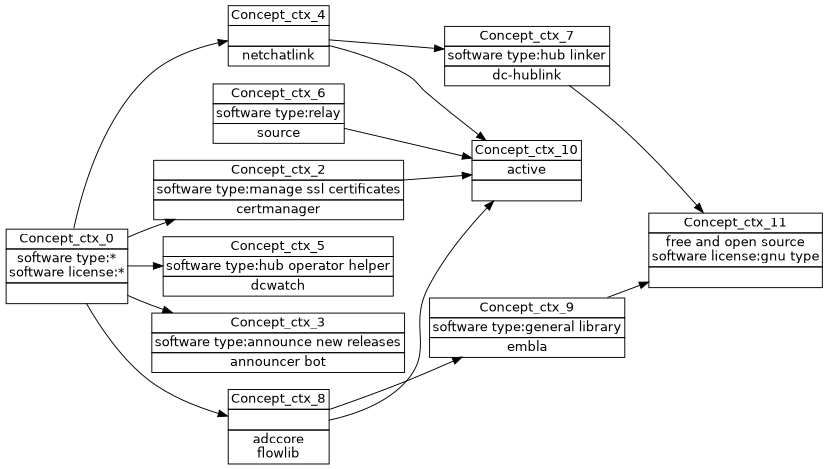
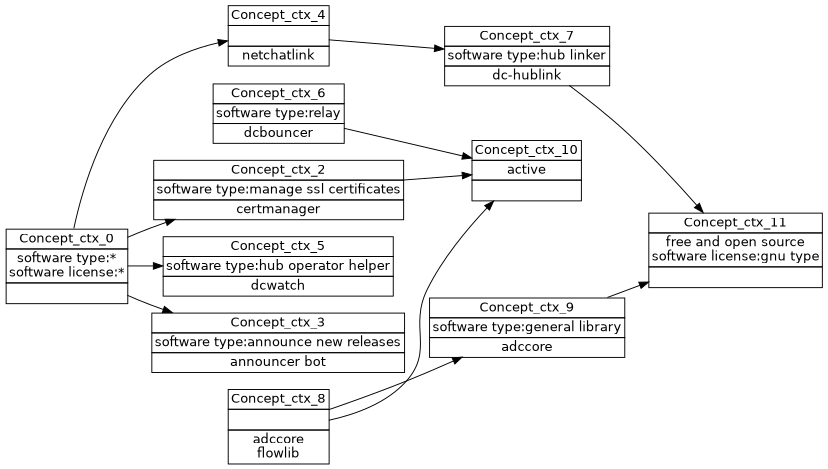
(411, 77) -> none
(279, 133) -> (279, 133)
(527, 347) -> (527, 347)
(140, 373) -> none
